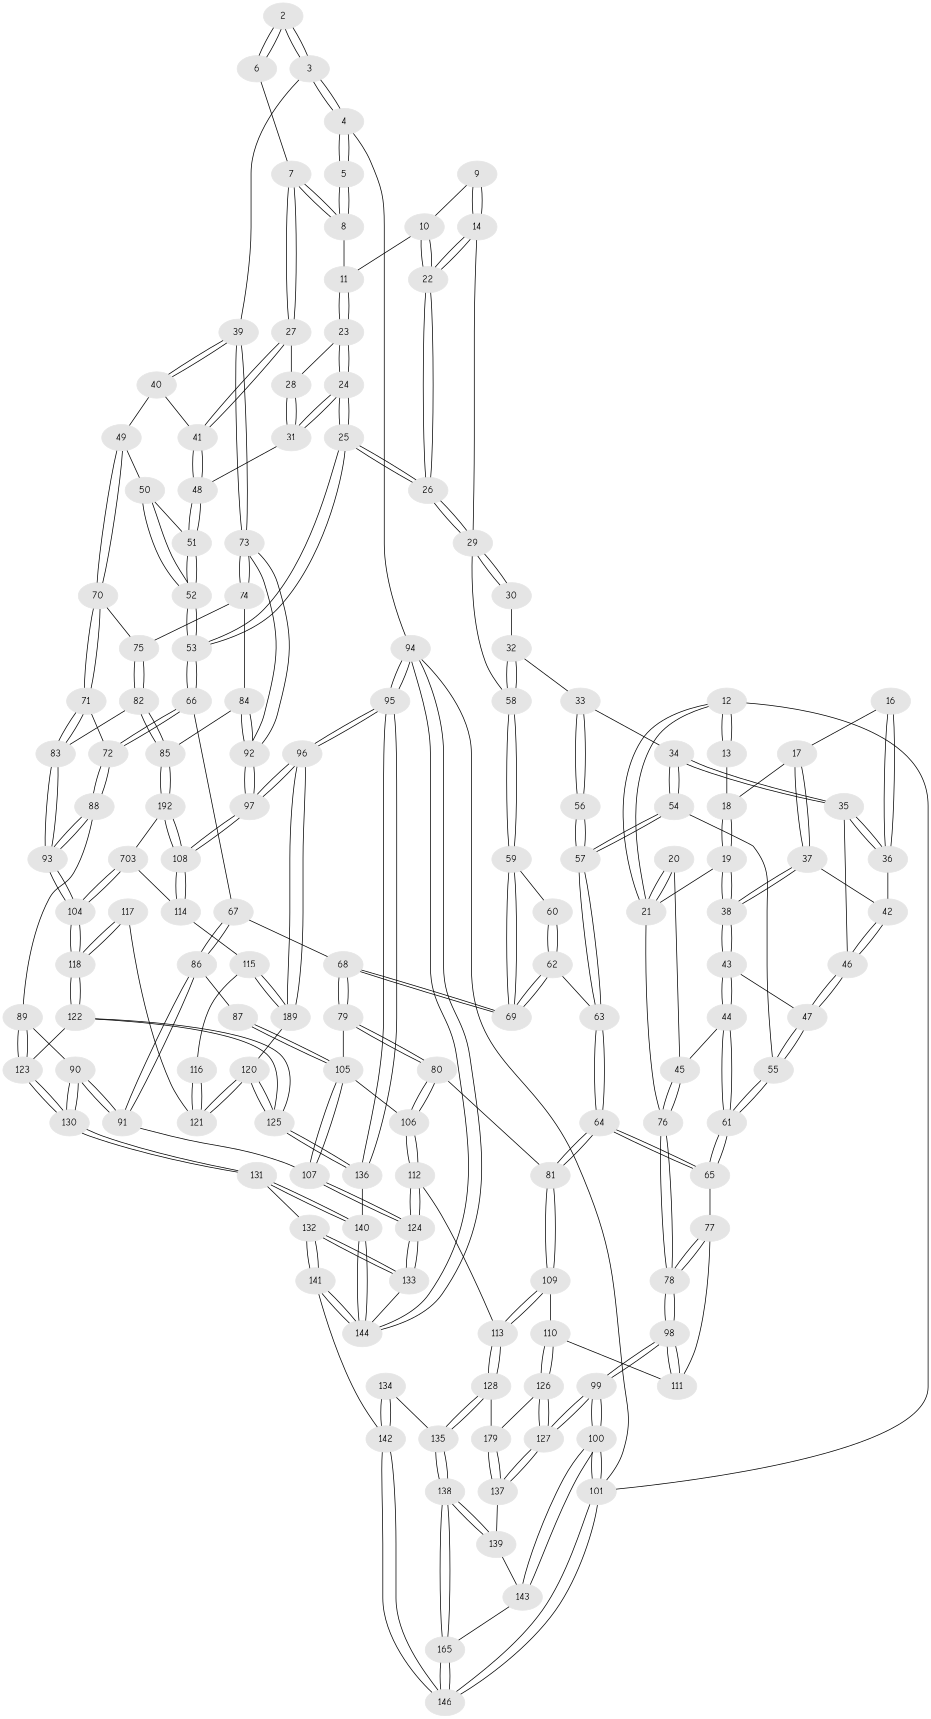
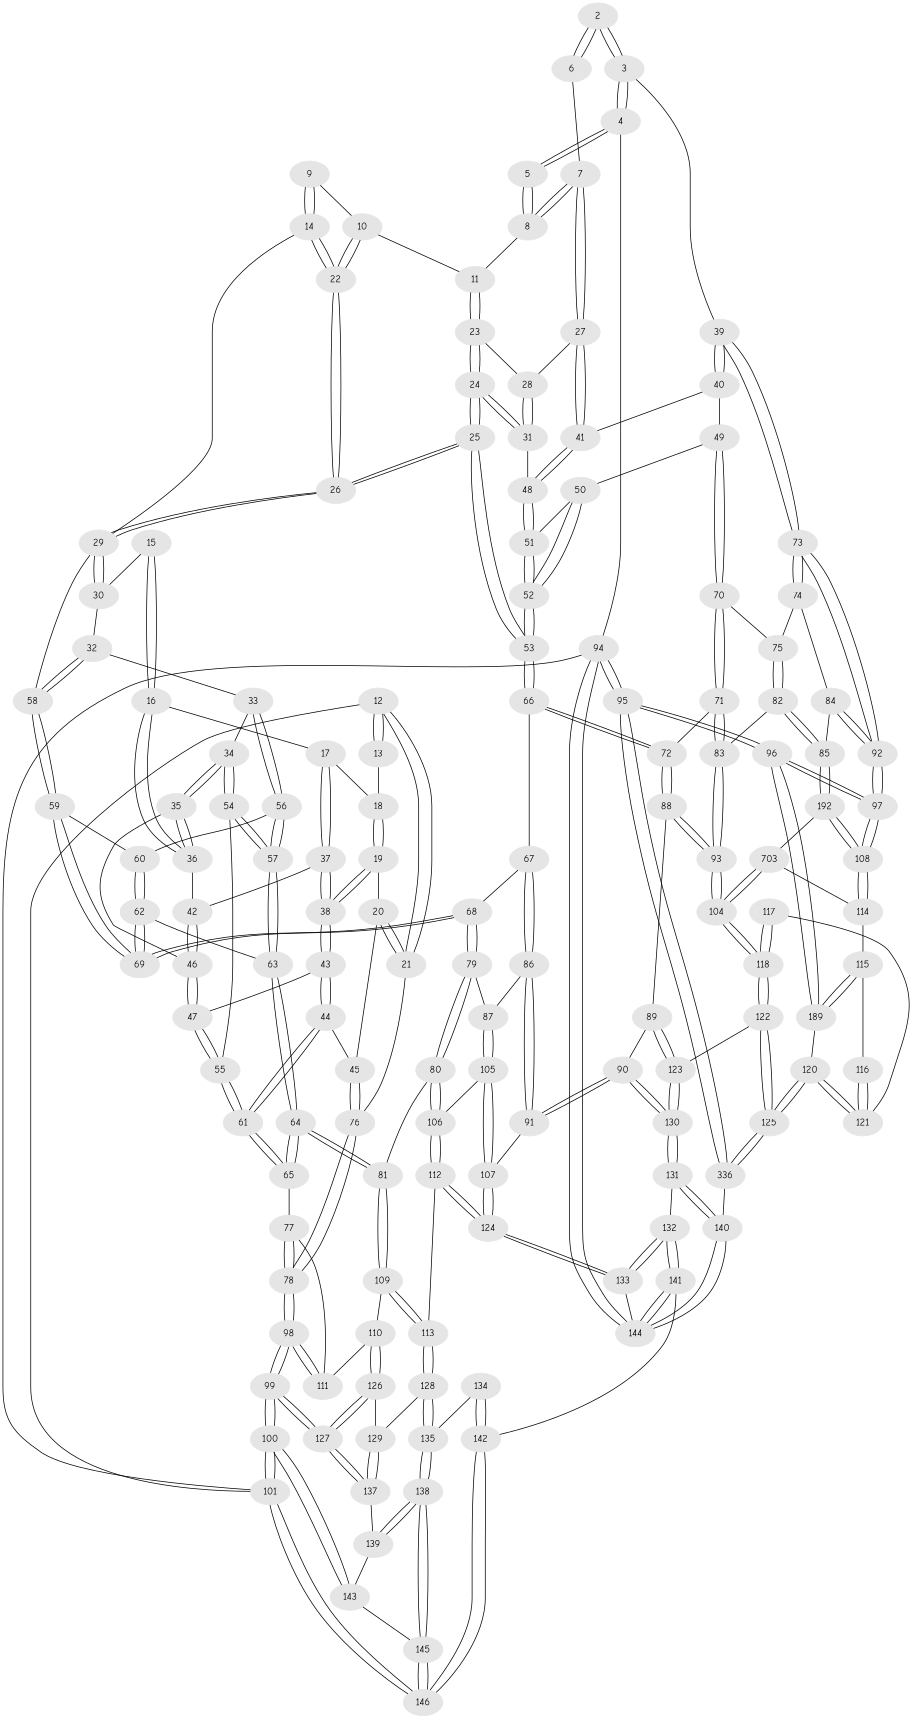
none -> (152, 543)
none -> (211, 833)
(686, 886) -> (378, 886)
(343, 1044) -> (480, 991)
(362, 1176) -> (725, 1176)
(491, 1439) -> (375, 1439)
(445, 1650) -> (423, 1650)
